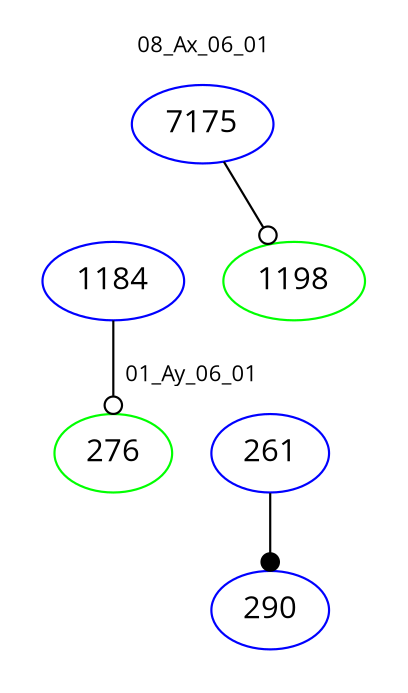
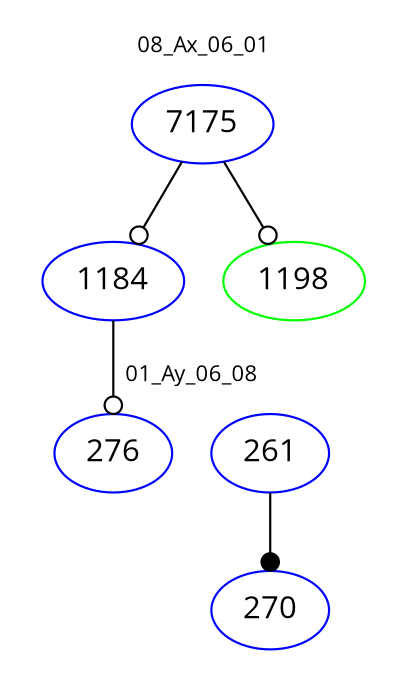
none -> (163, 195)
(192, 376) -> (192, 376)
(113, 453) -> (113, 453)
(270, 610) -> (270, 610)
